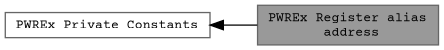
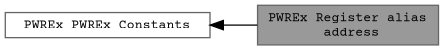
(108, 25) -> (108, 25)
